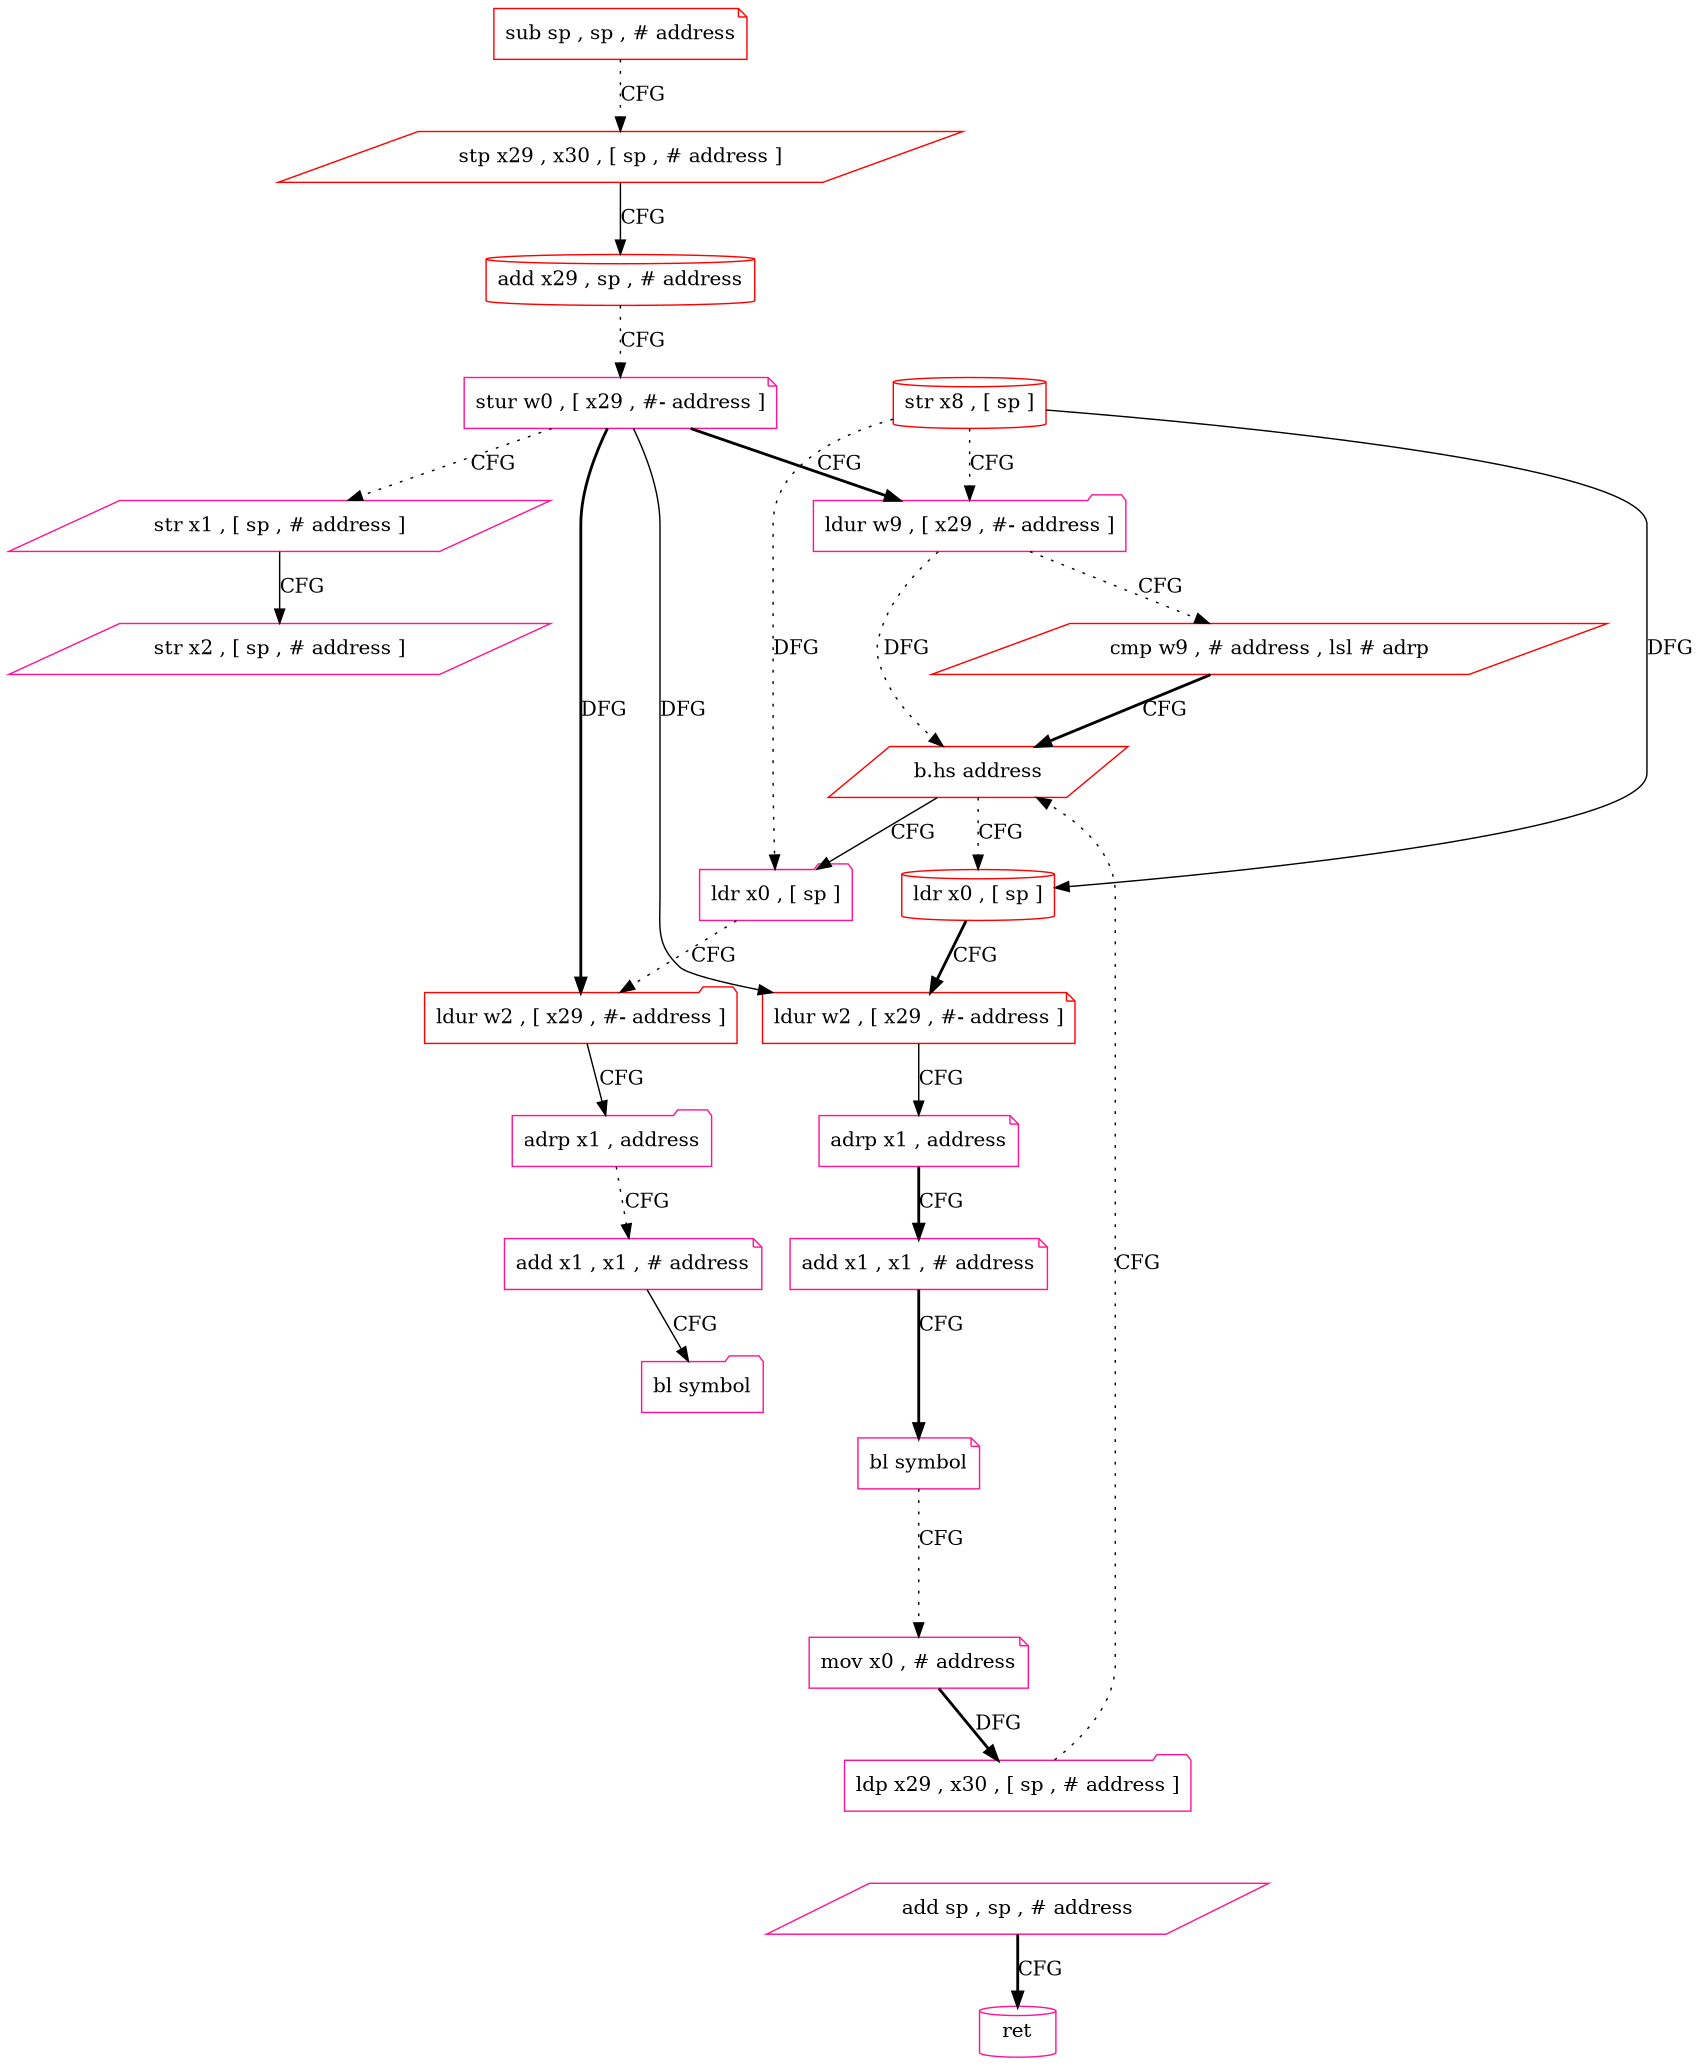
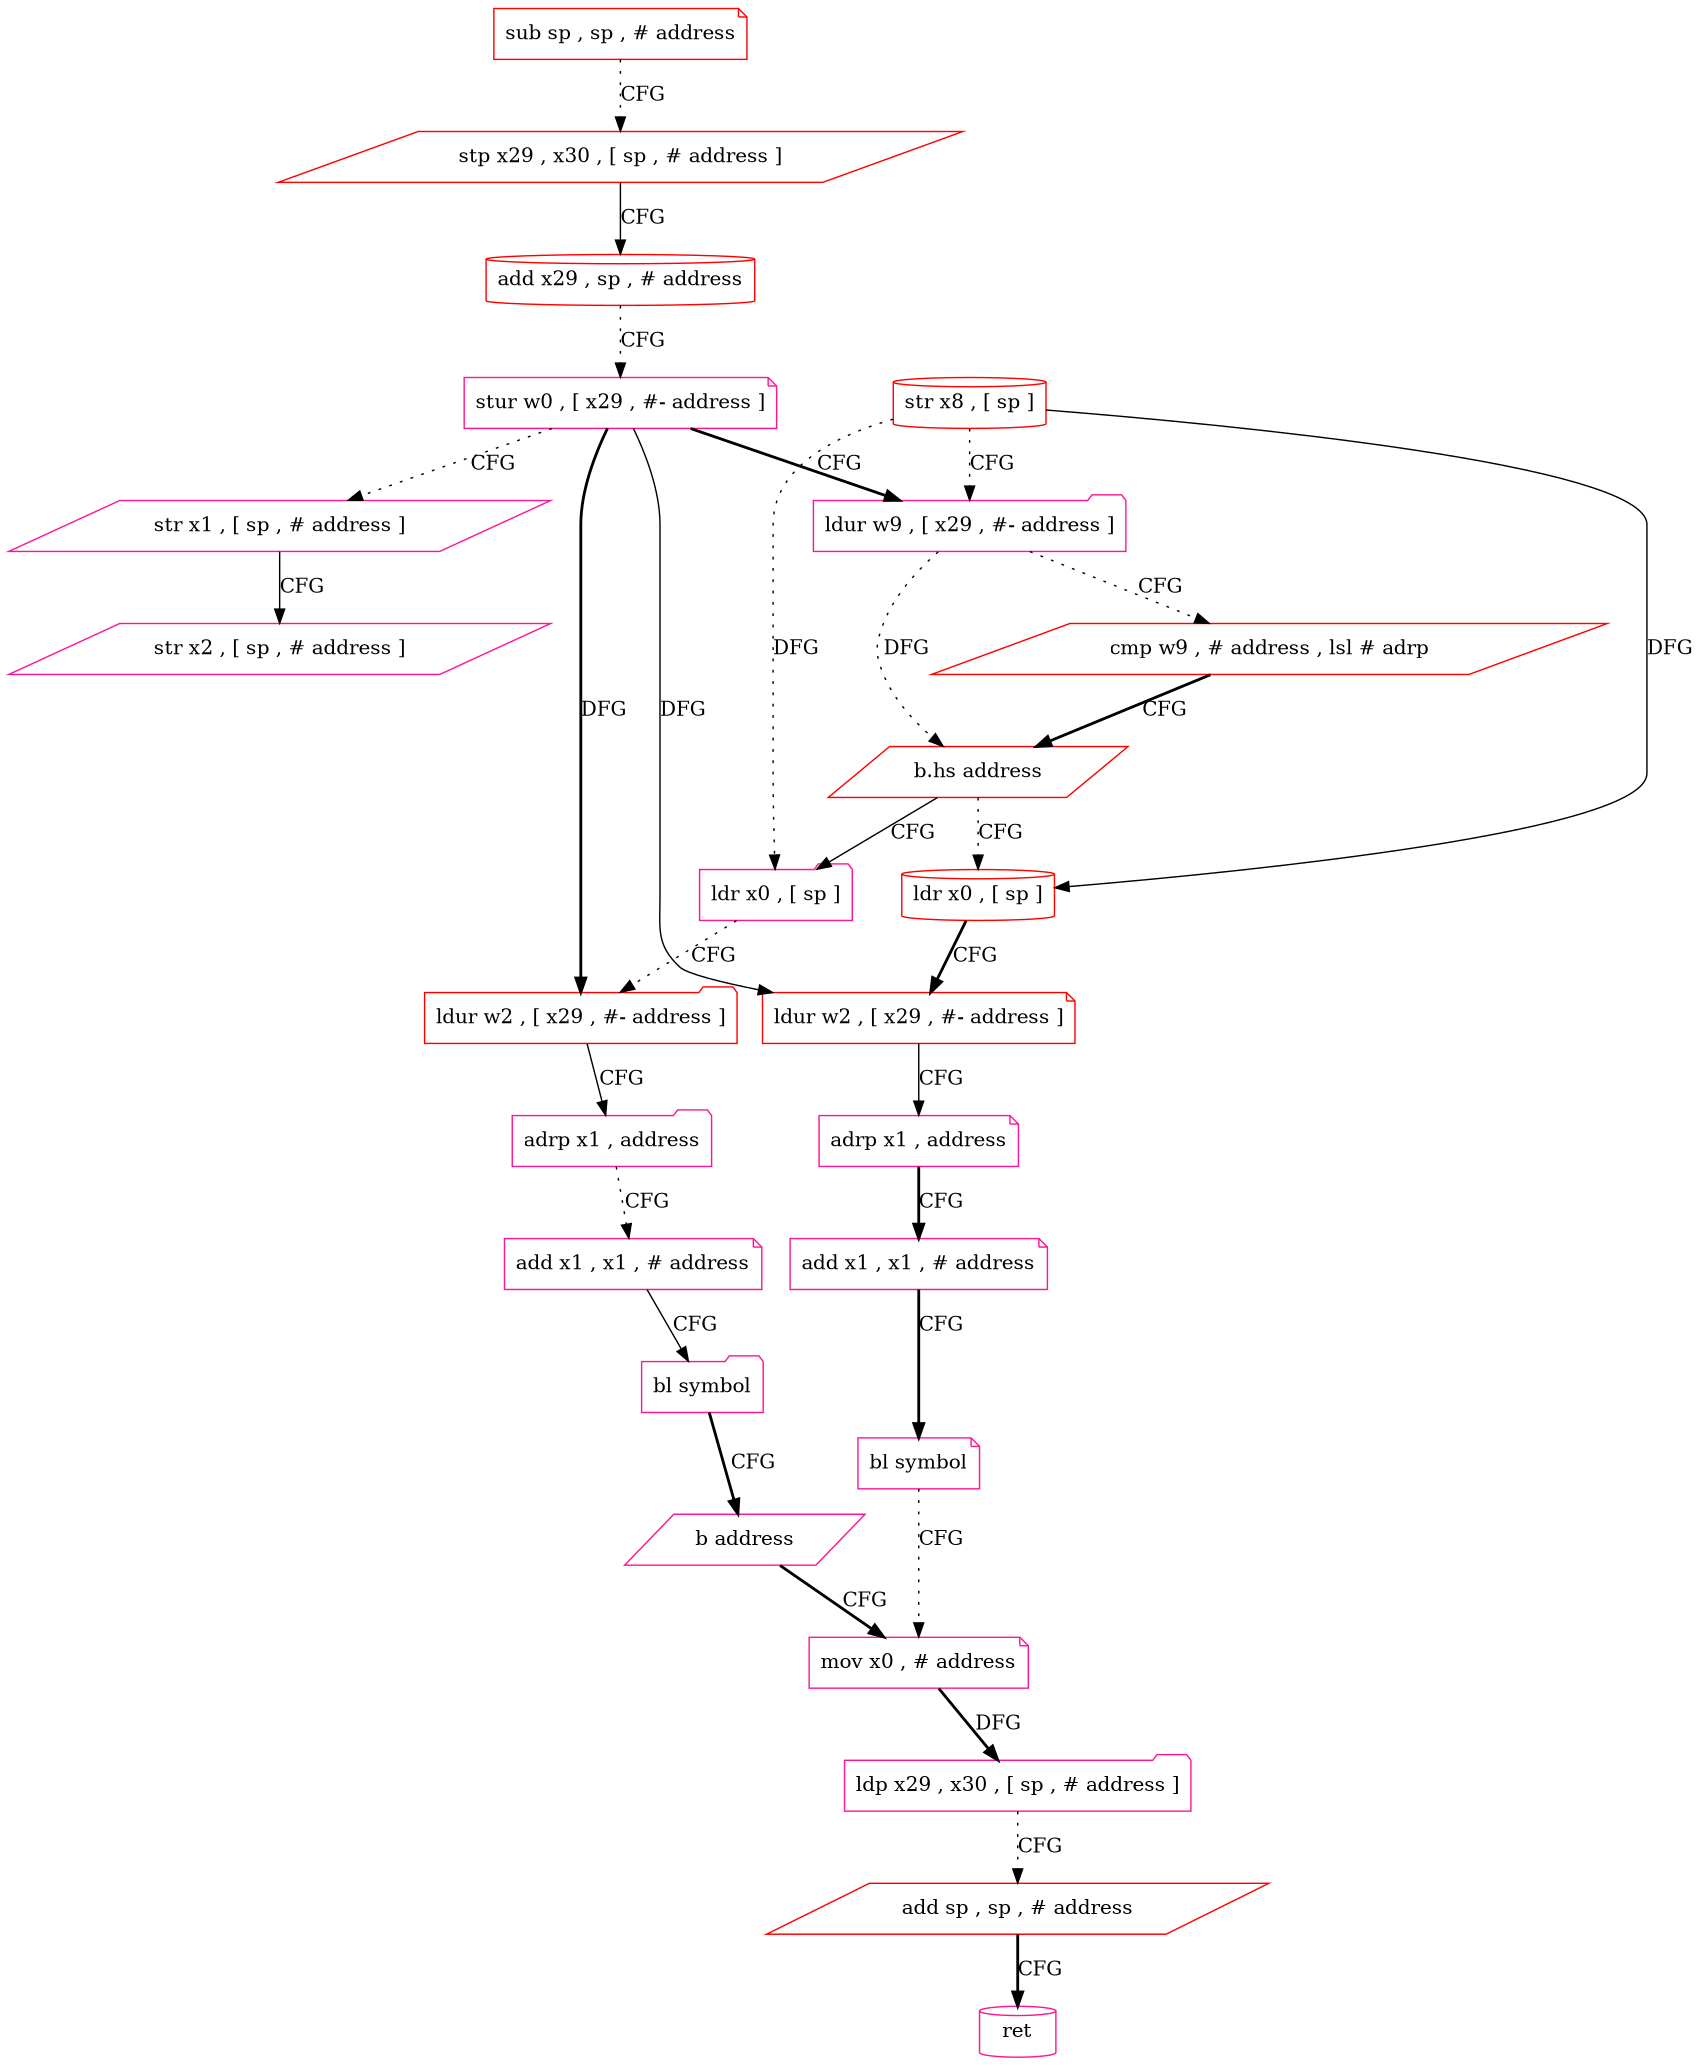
(1115, 1280) -> (1018, 1840)
none -> (745, 1540)
(1018, 1909) -> (1018, 1909)
